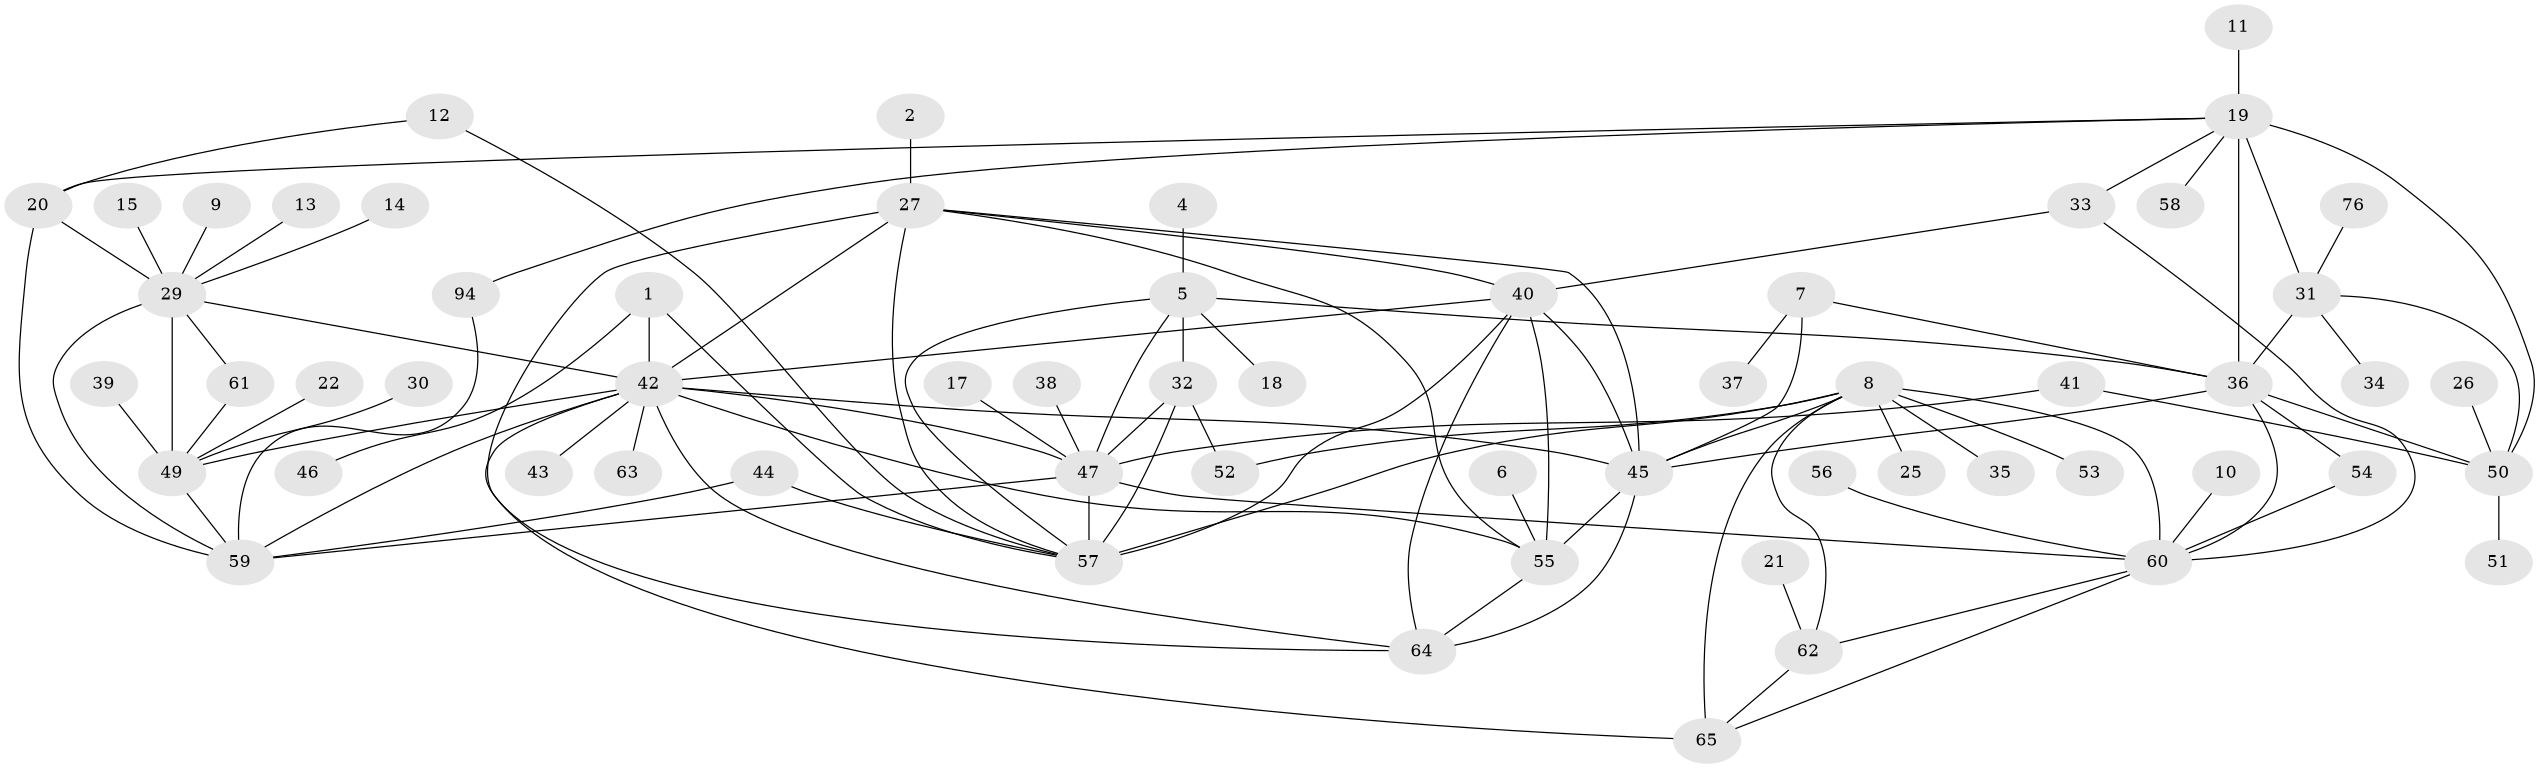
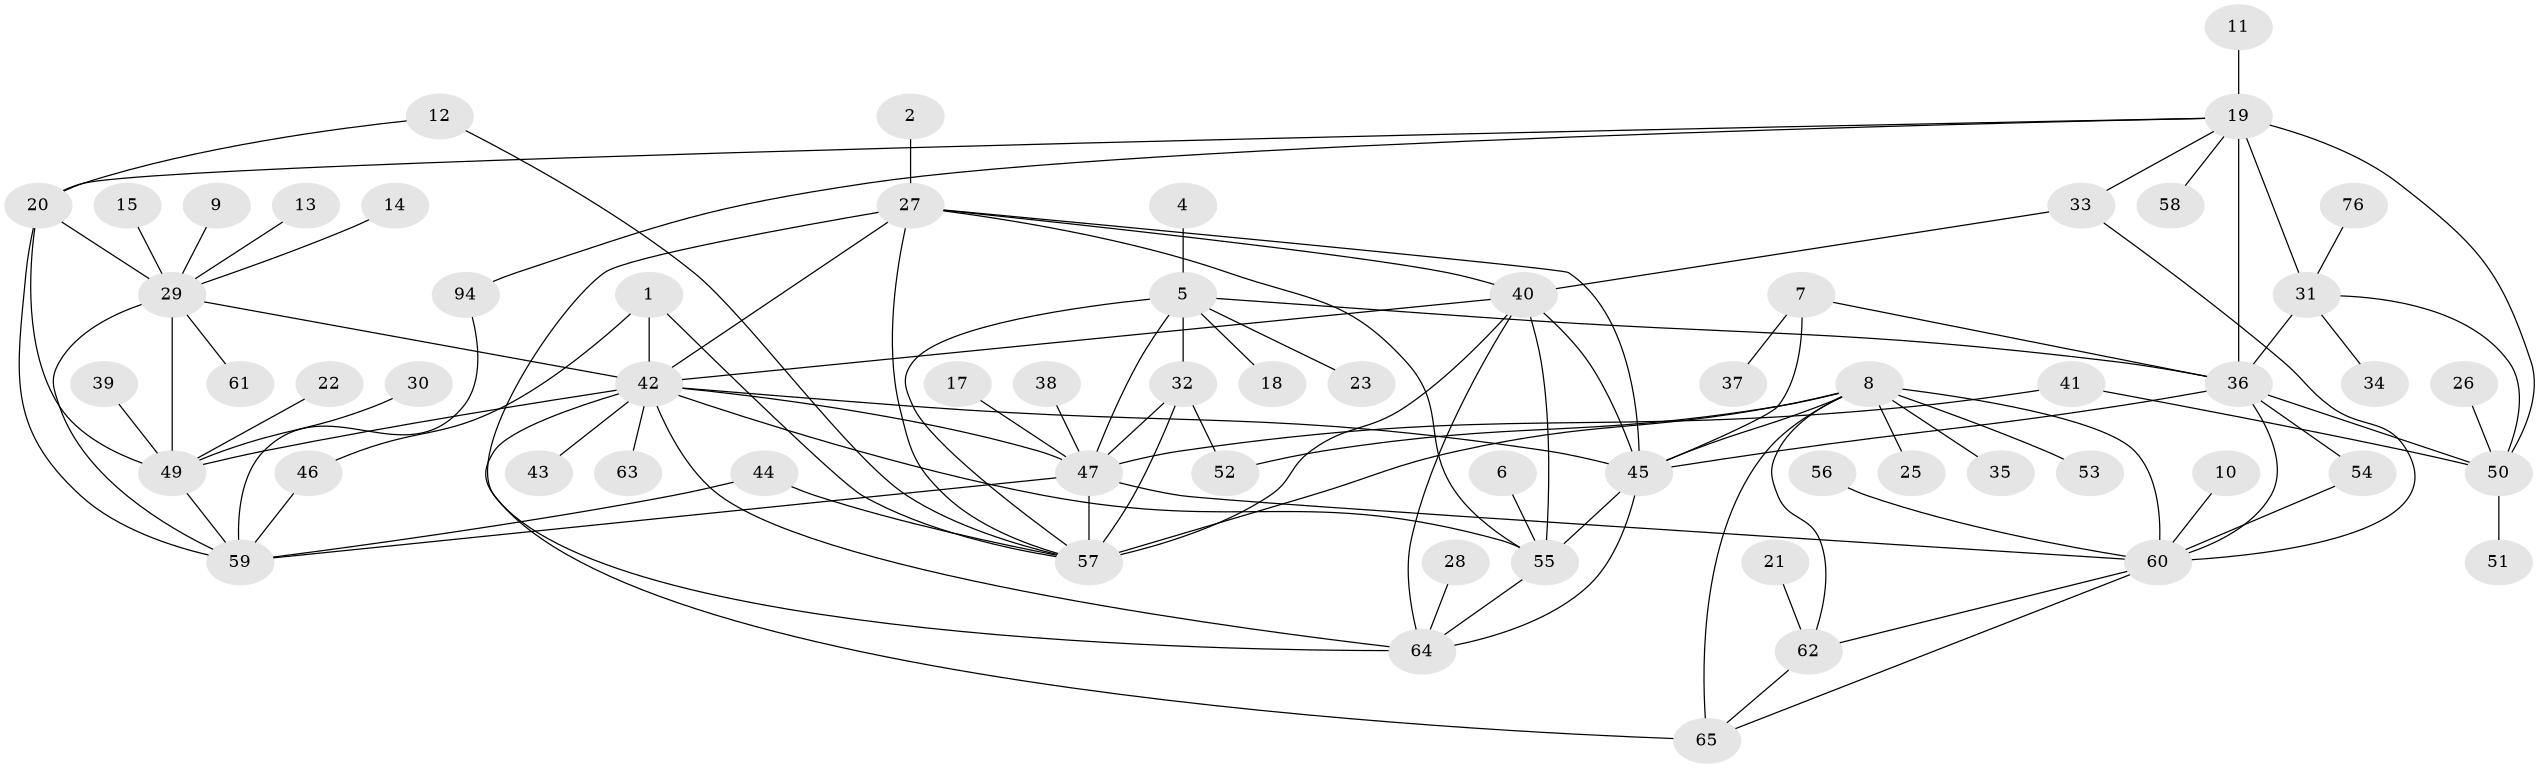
none -> (1362, 384)
(206, 429) -> (43, 369)
(437, 458) -> (274, 518)
none -> (1456, 562)
